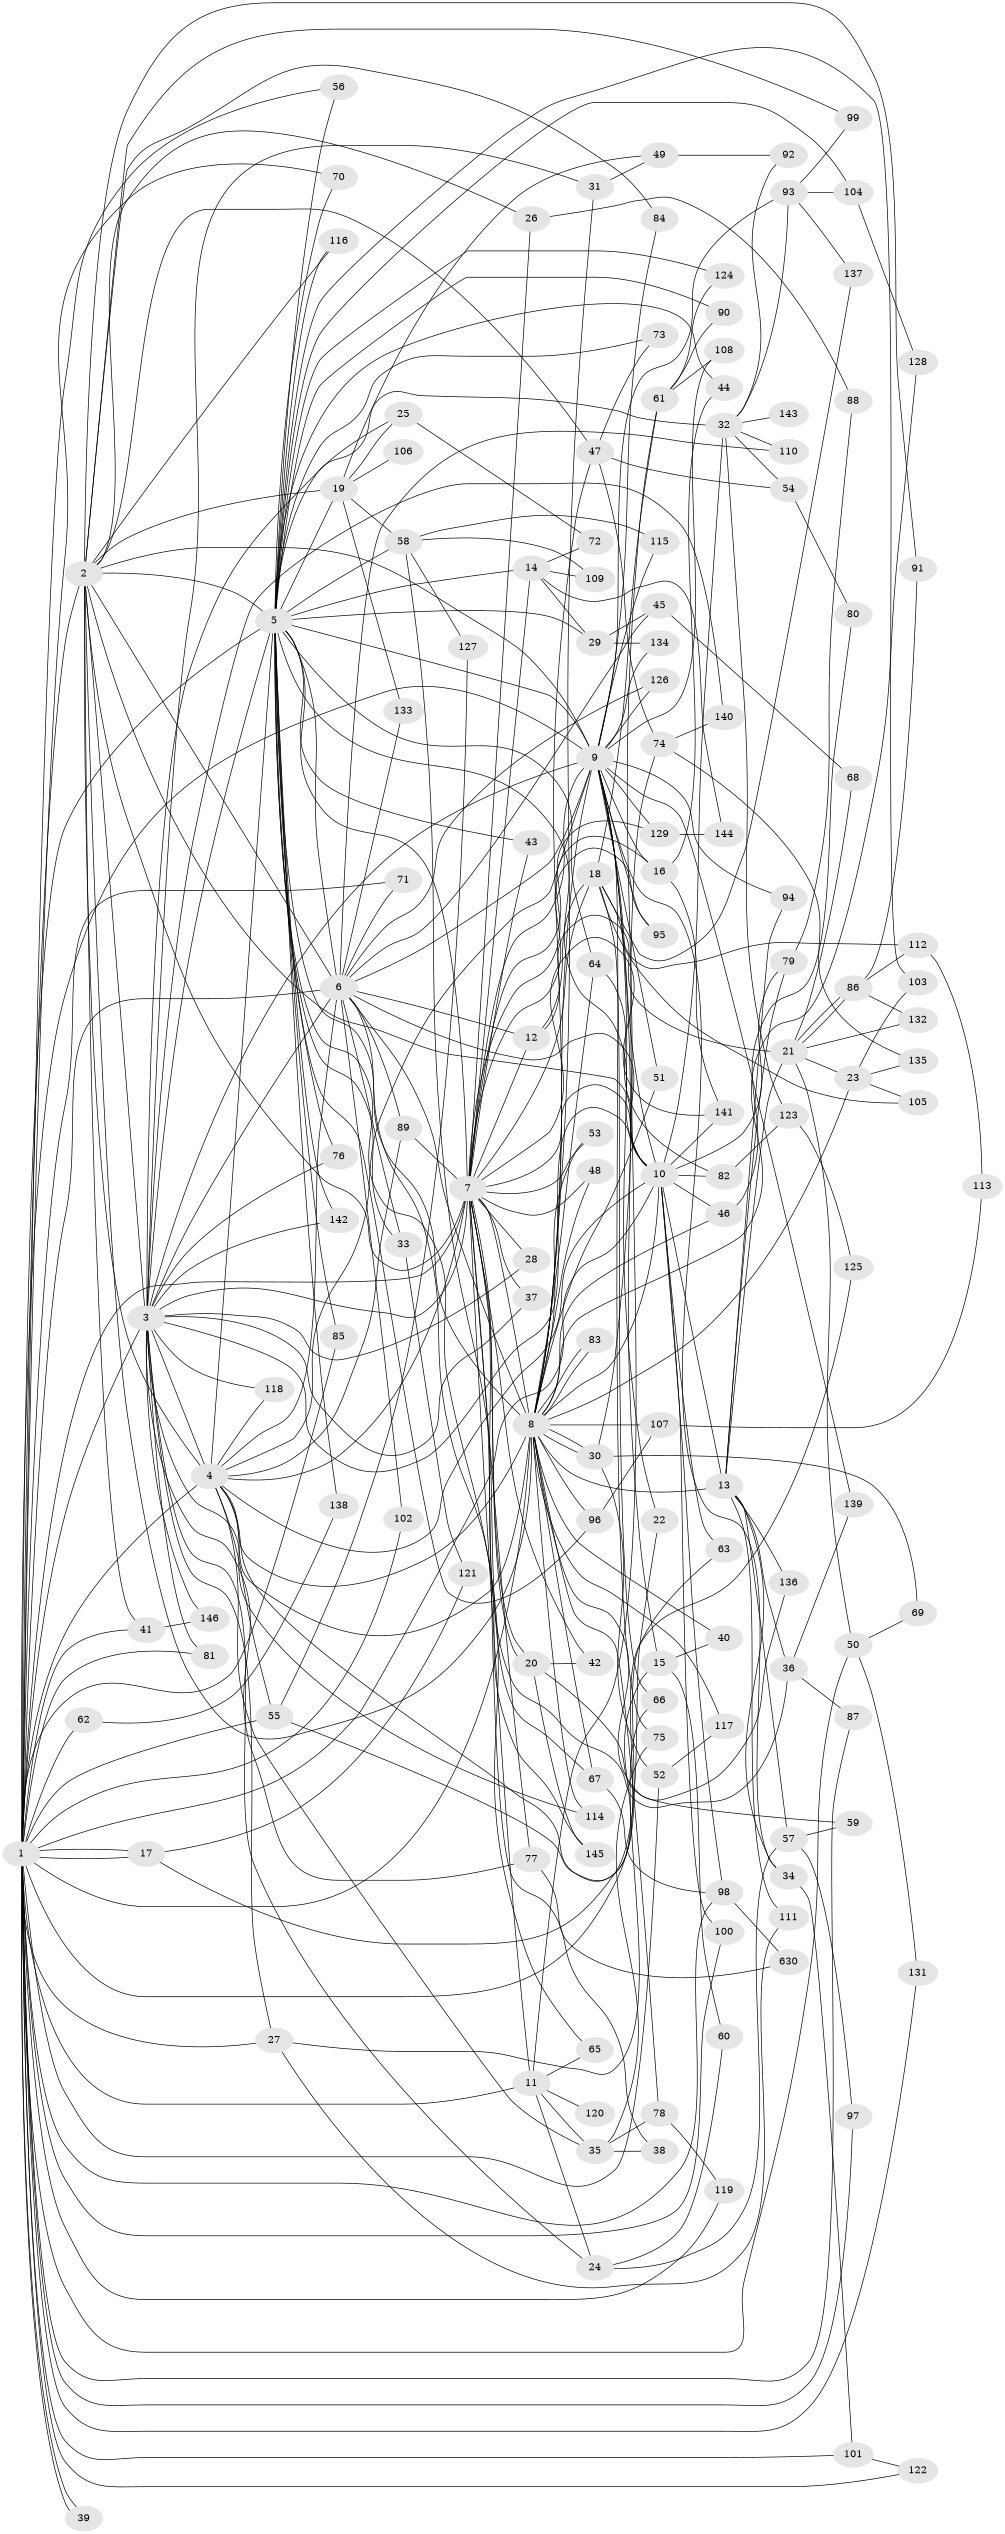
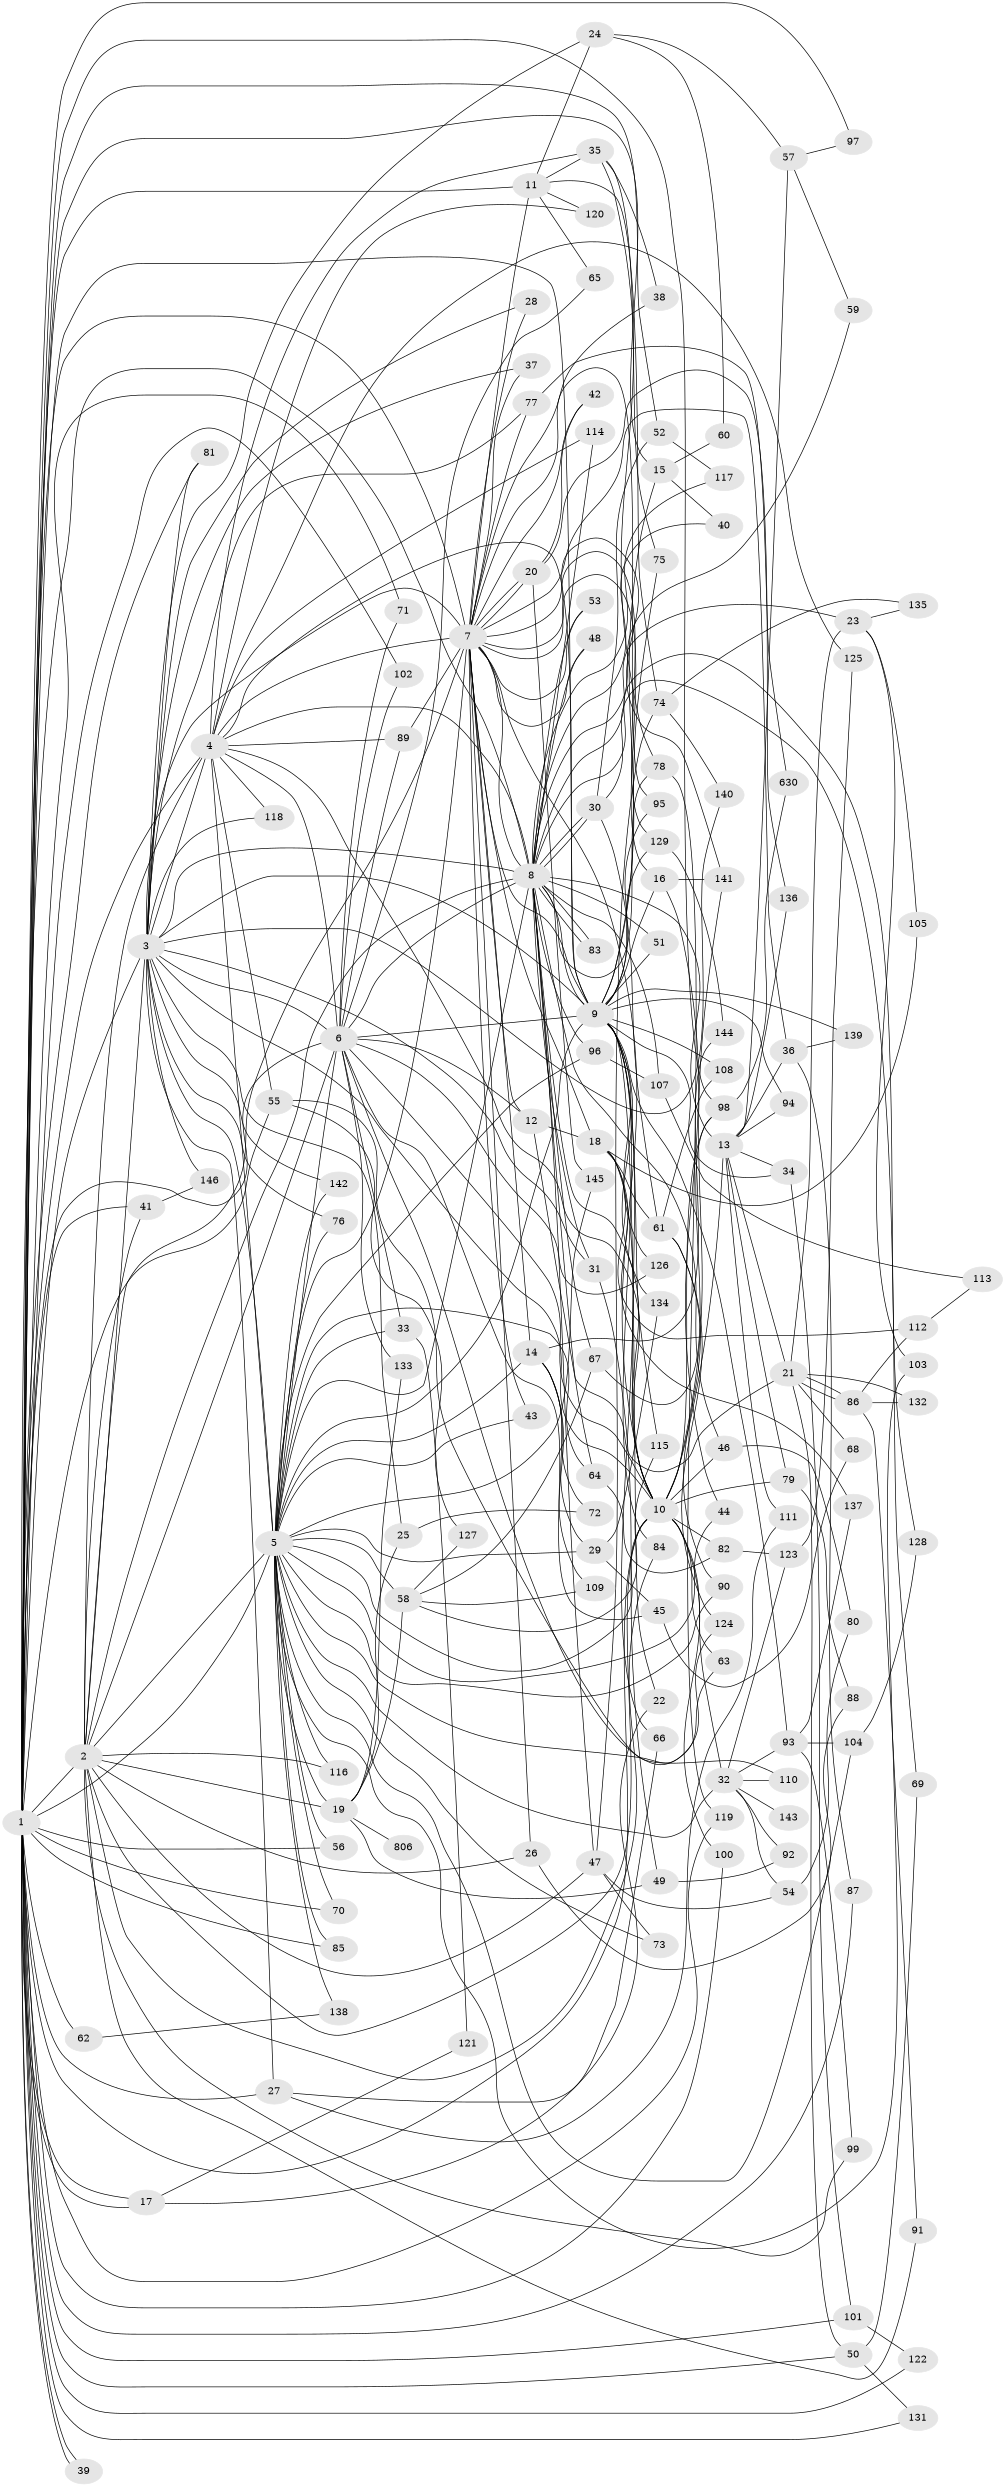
none -> (301, 379)
(403, 452) -> (403, 1848)
(379, 566) -> none
